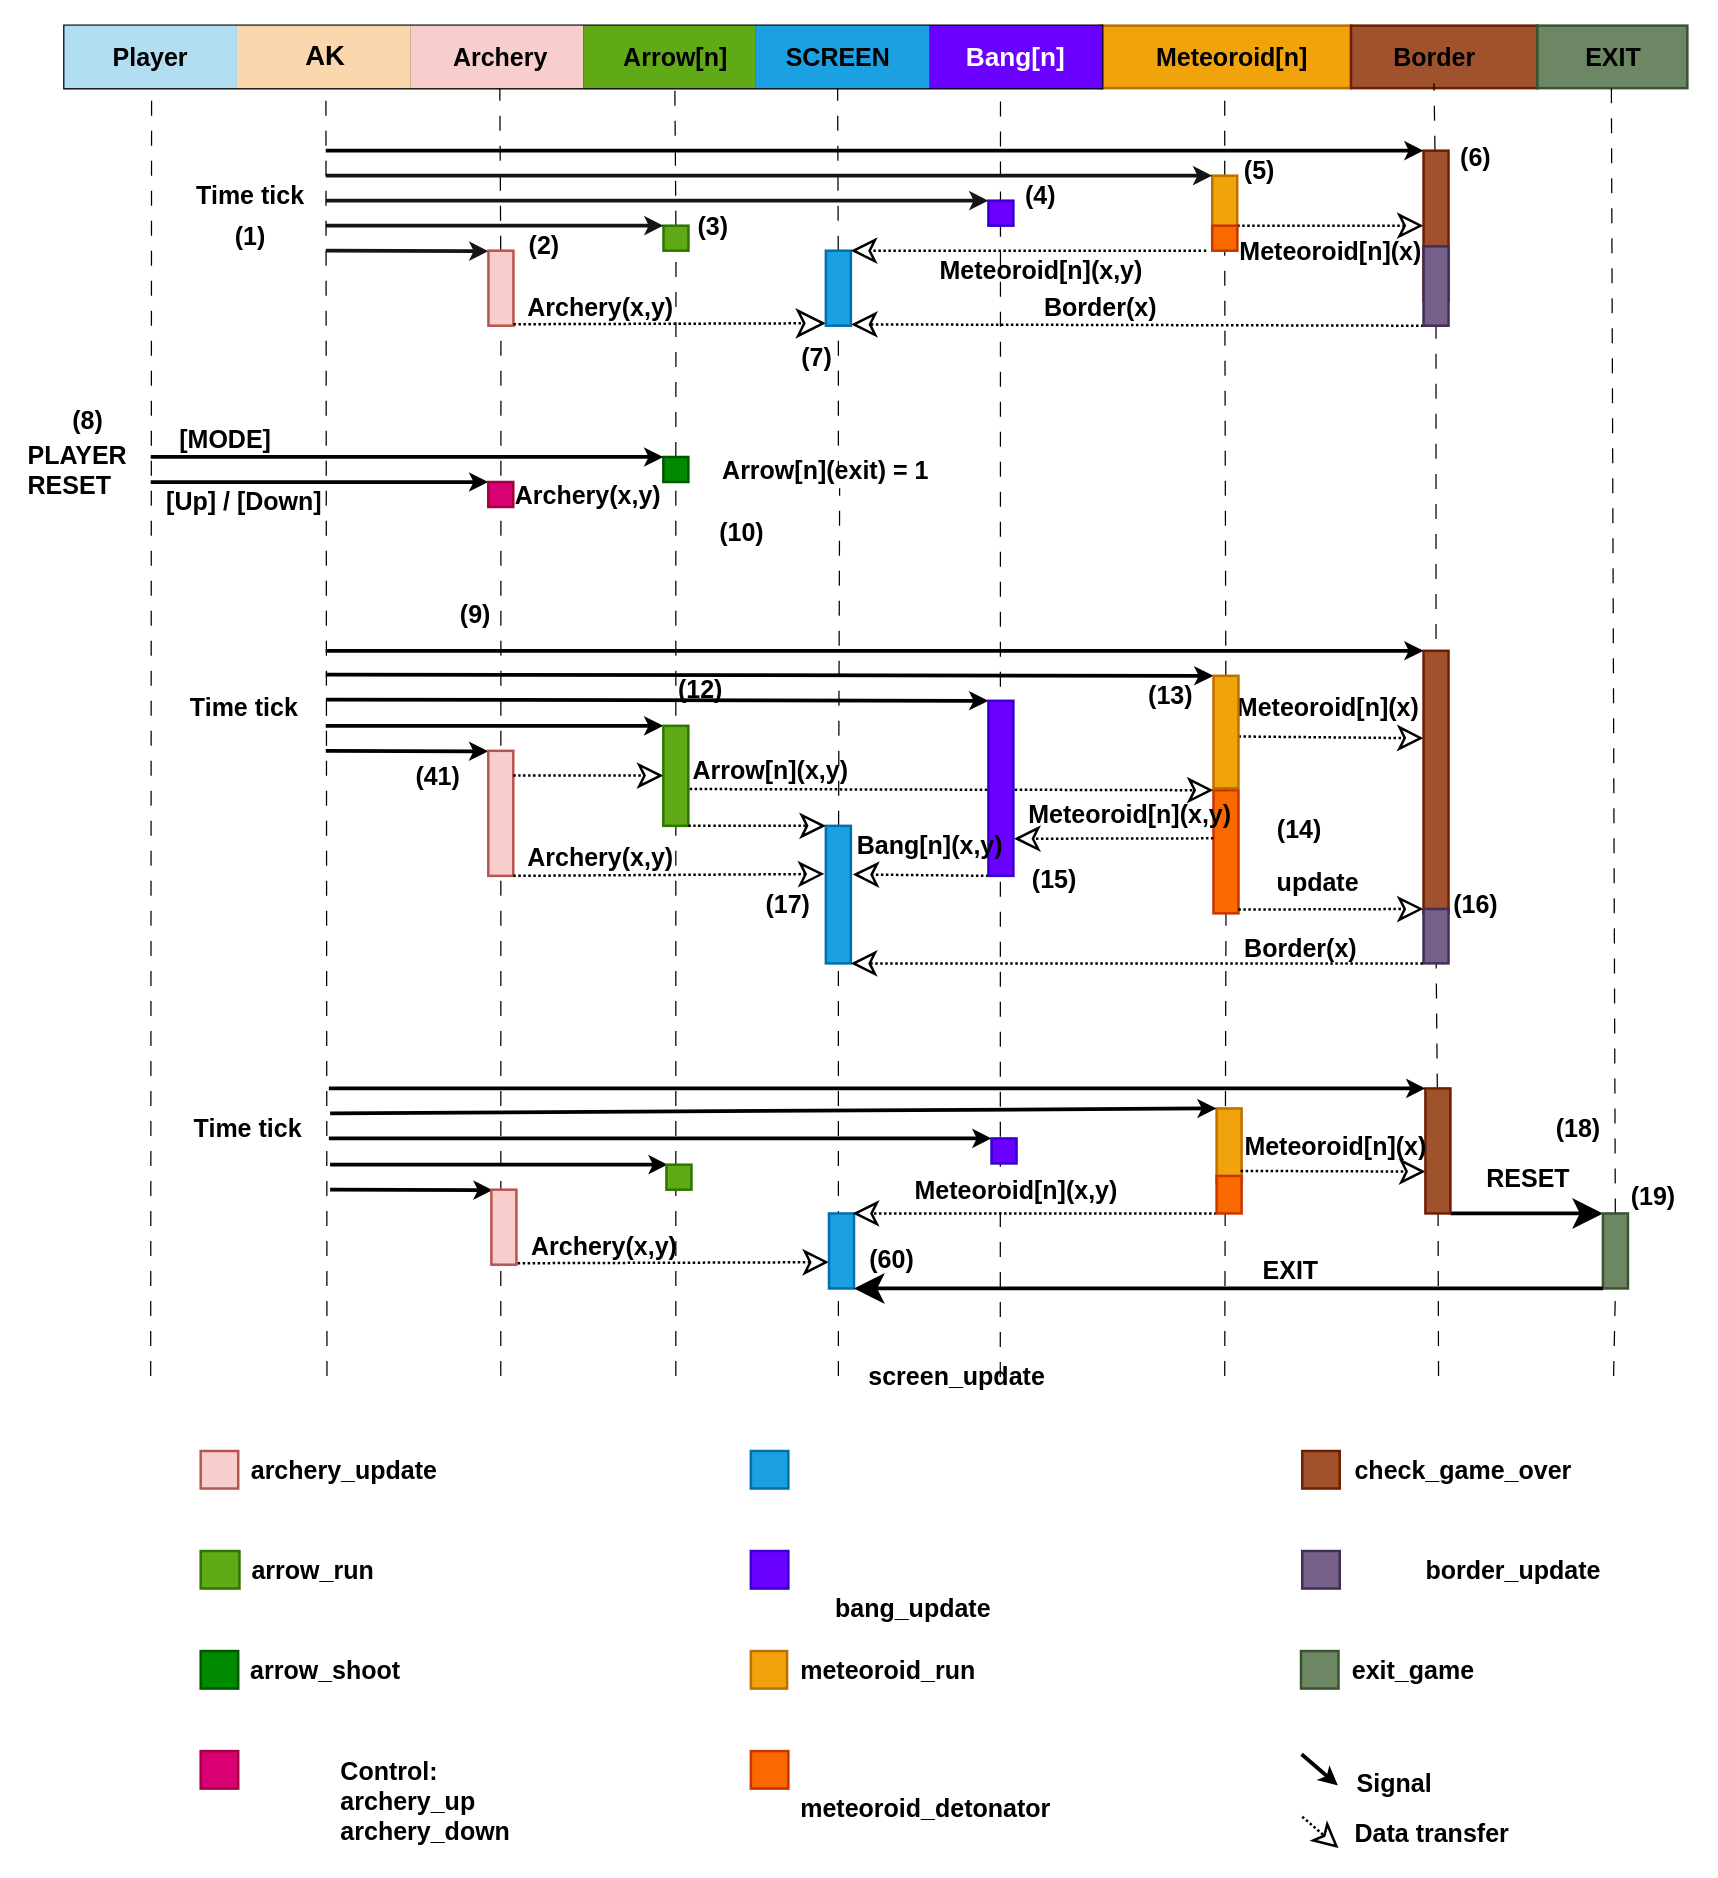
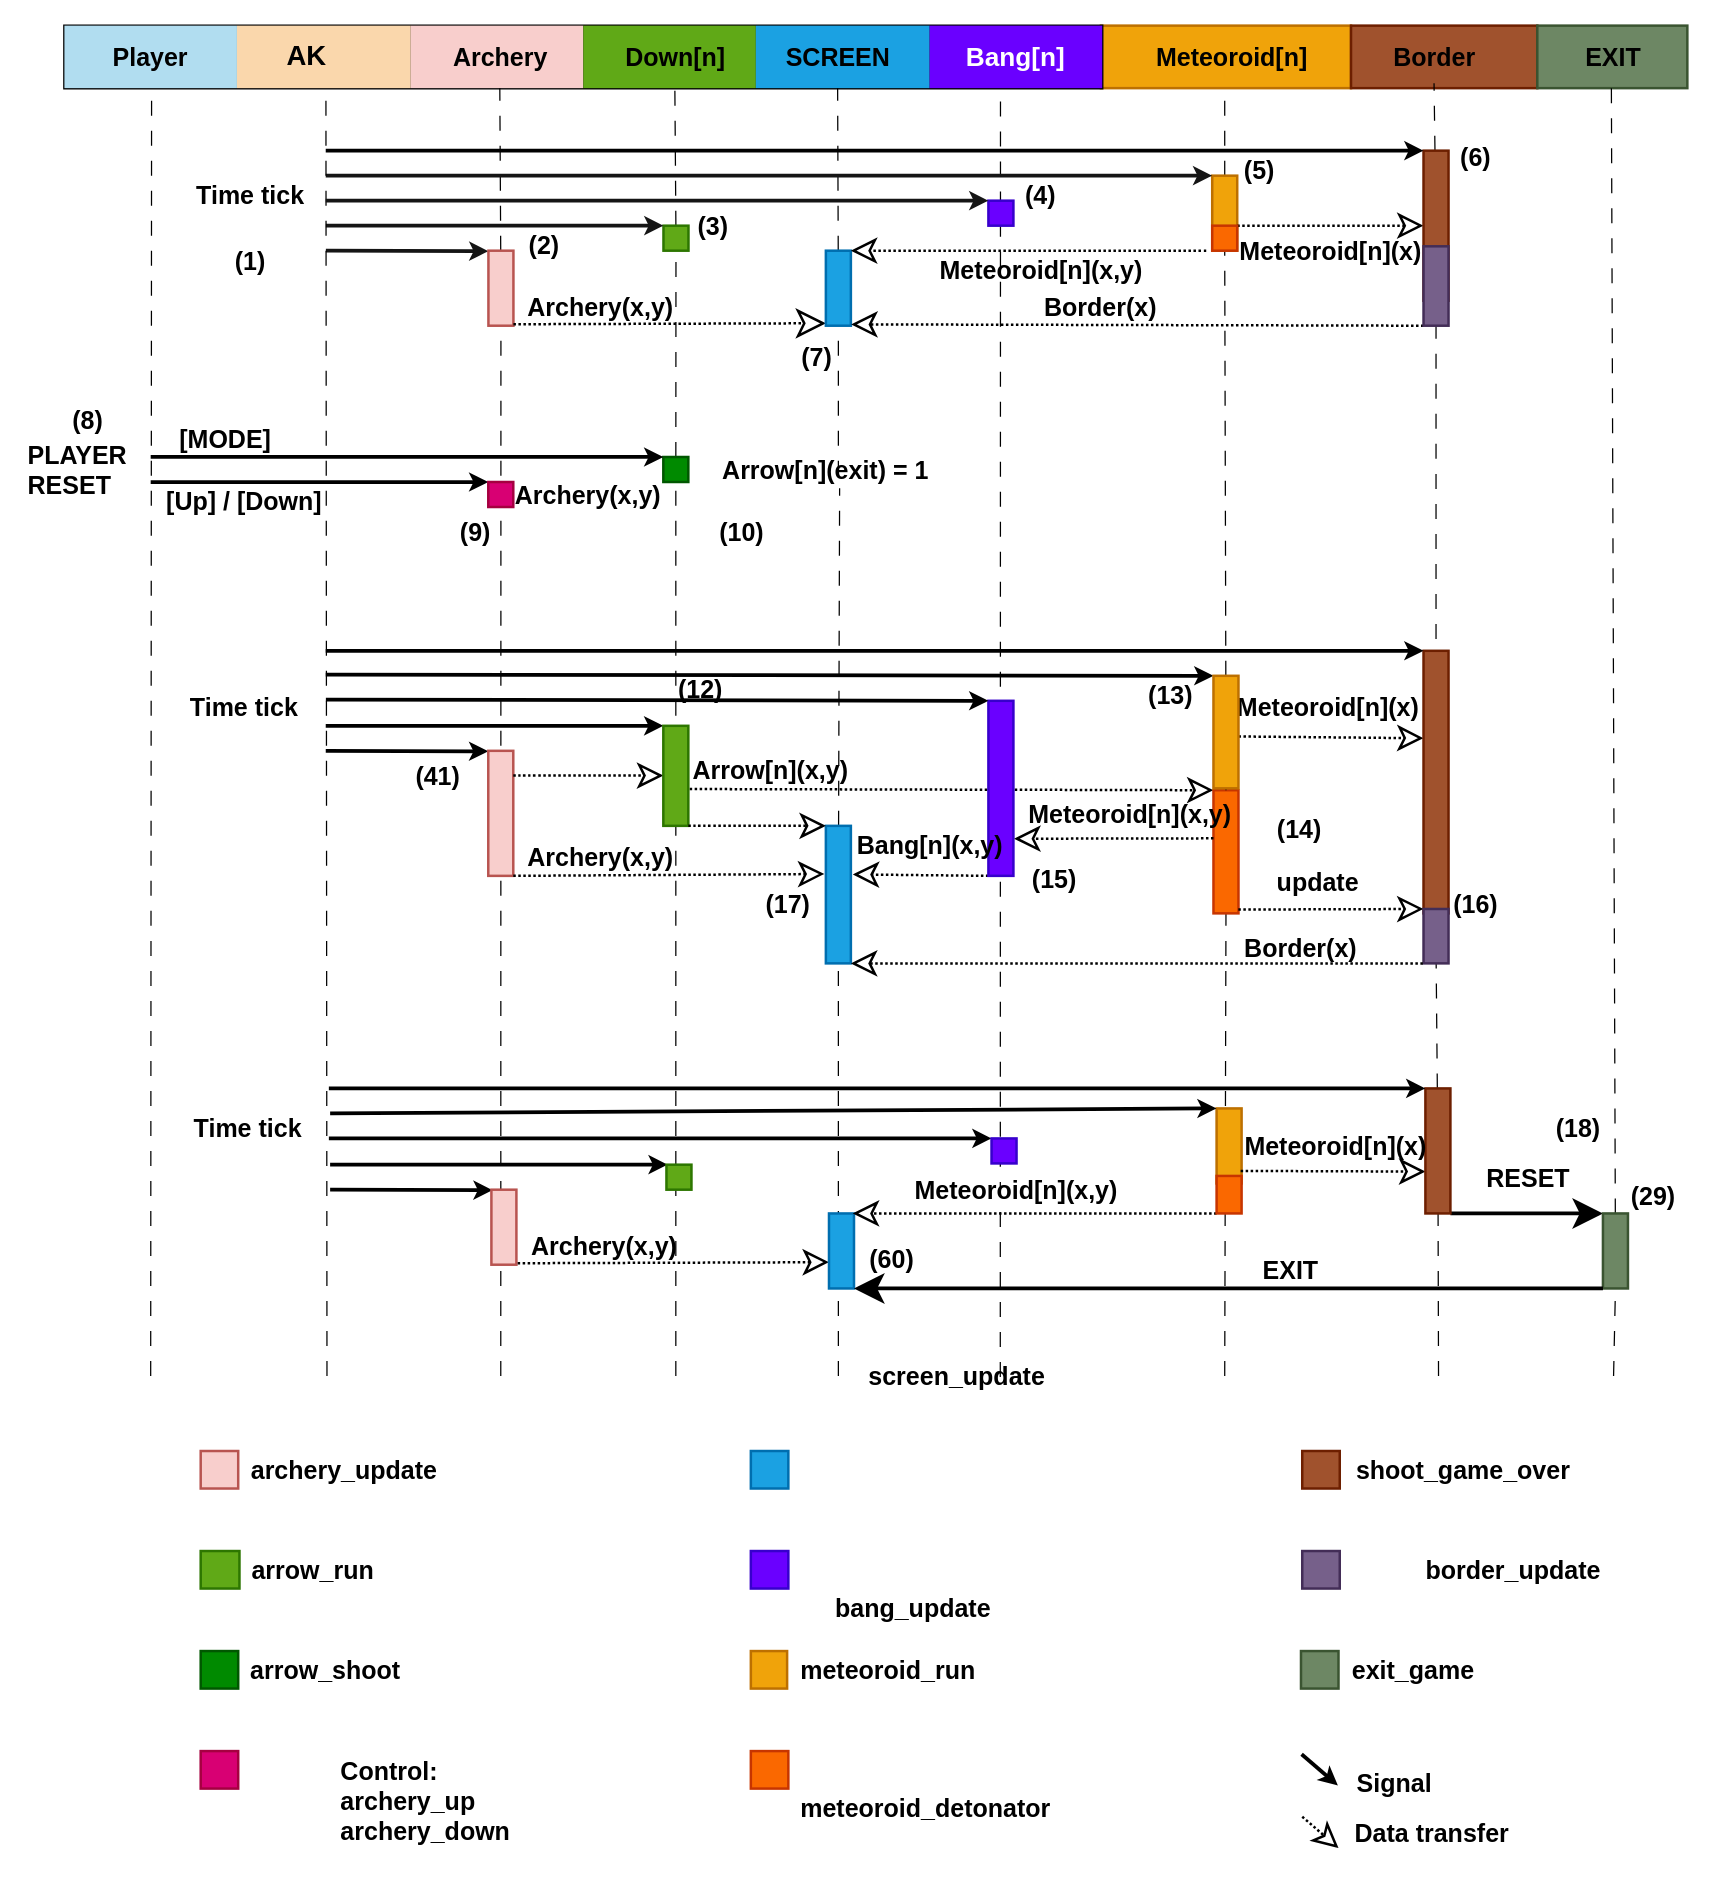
(326, 57) -> (307, 57)
(676, 57) -> (676, 57)
(251, 235) -> (251, 260)
(476, 613) -> (476, 532)
(1653, 1196) -> (1653, 1196)
(1463, 1469) -> (1463, 1469)
